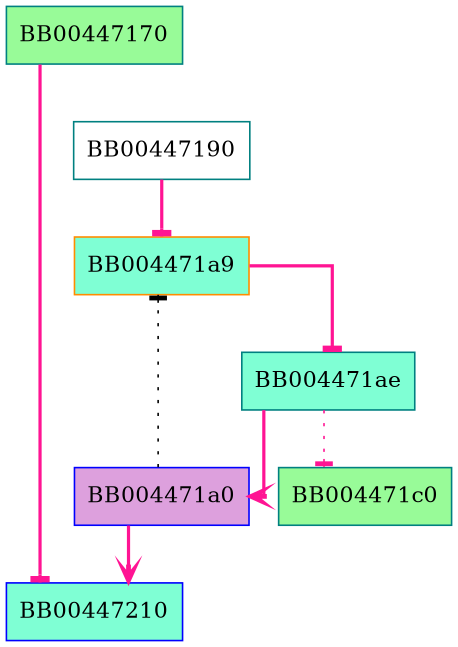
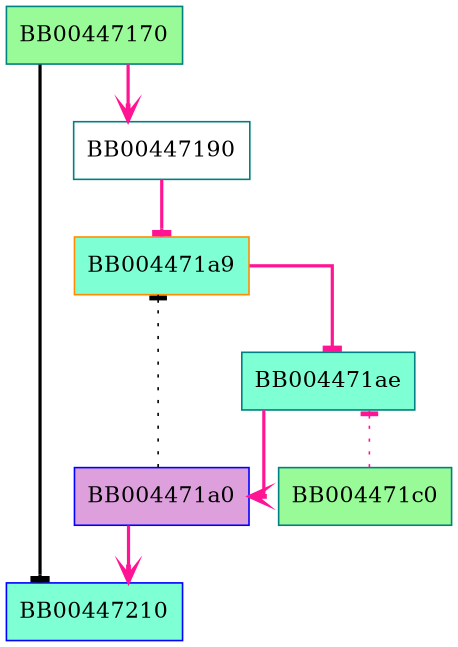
none -> (128, 85)
(40, 320) -> (40, 320)
(324, 435) -> (369, 443)
